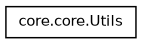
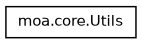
(71, 22) -> (71, 22)
